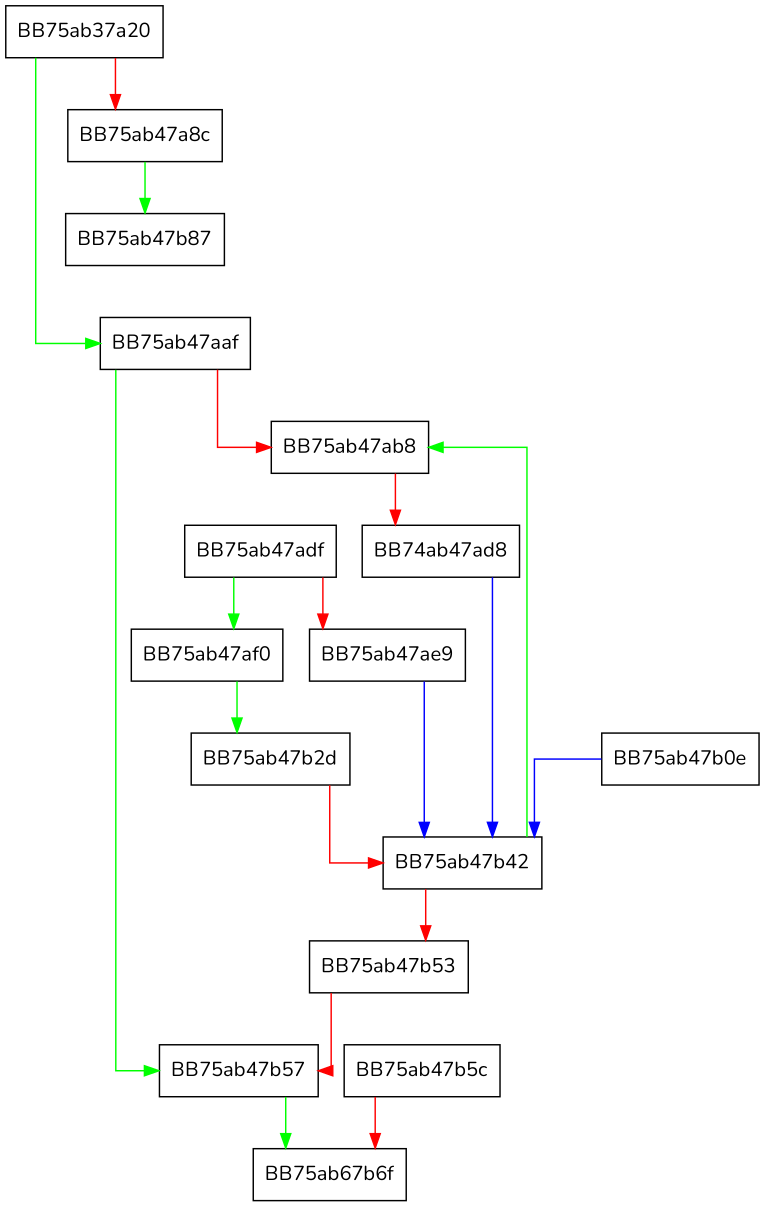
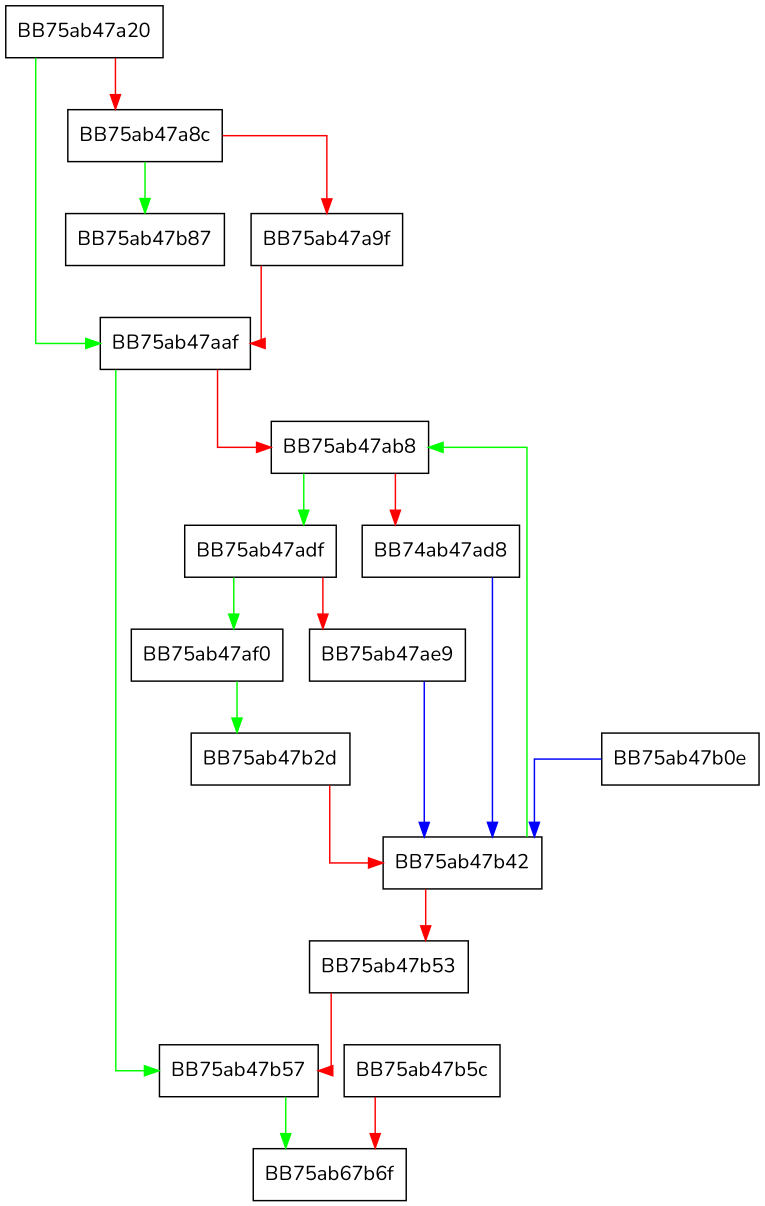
(84, 32) -> (84, 32)
none -> (327, 240)
none -> (304, 492)
